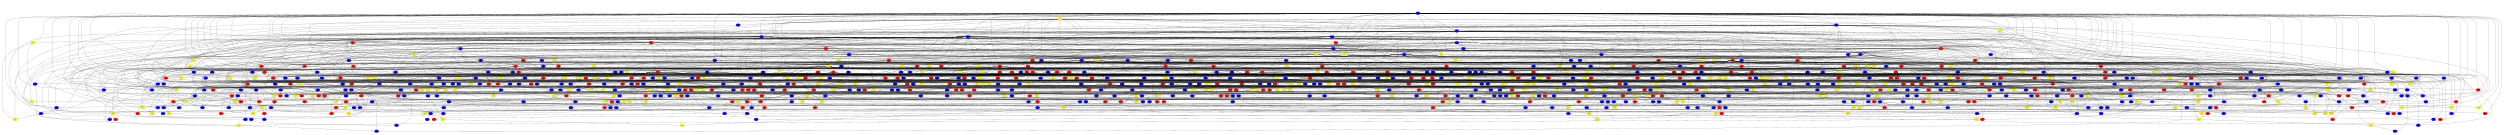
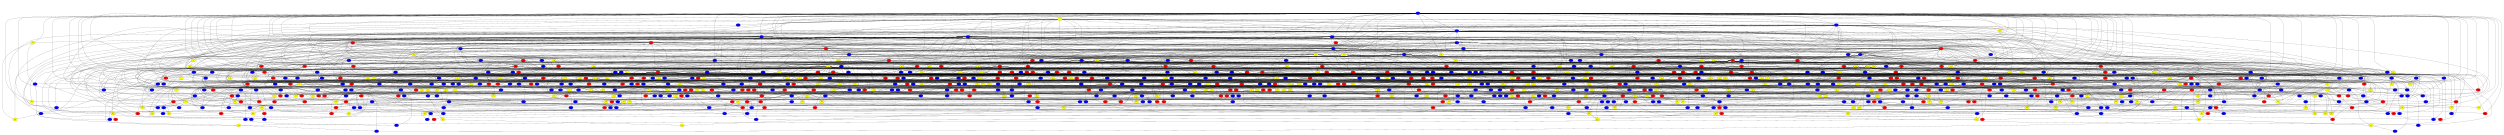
(646, 102) -> none
none -> (2116, 102)
(345, 108) -> none
